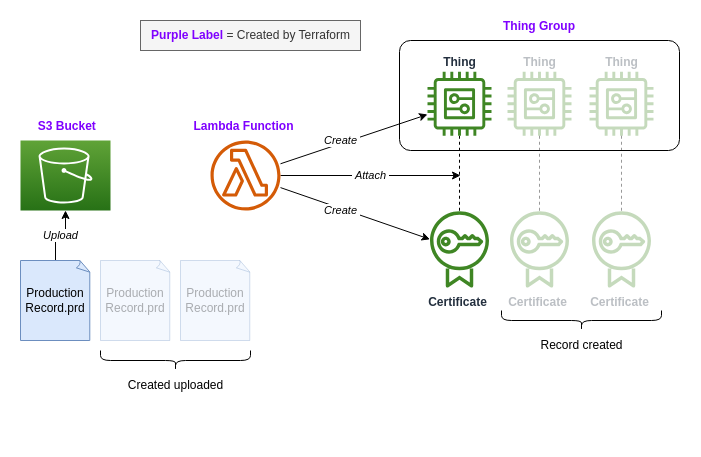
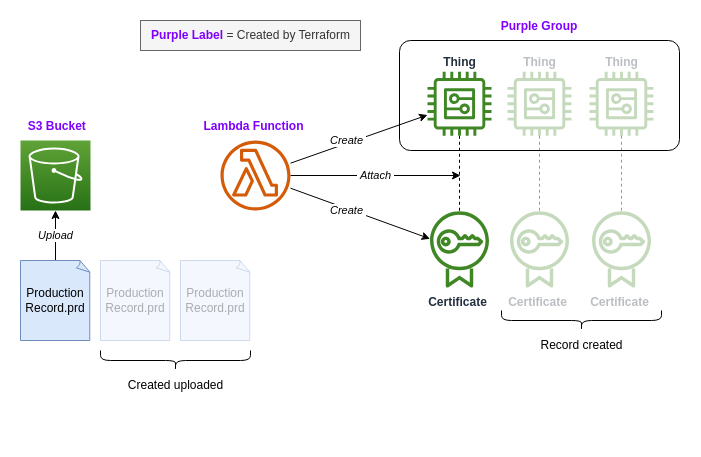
(540, 25) -> (540, 25)
(66, 176) -> (56, 176)
(246, 176) -> (256, 176)
